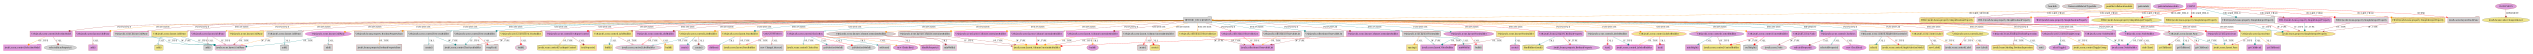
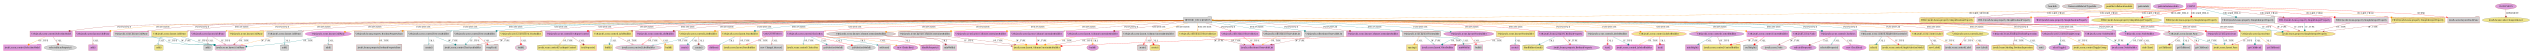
(1004, 23) -> (1004, 23)
(1810, 27) -> (1810, 27)
